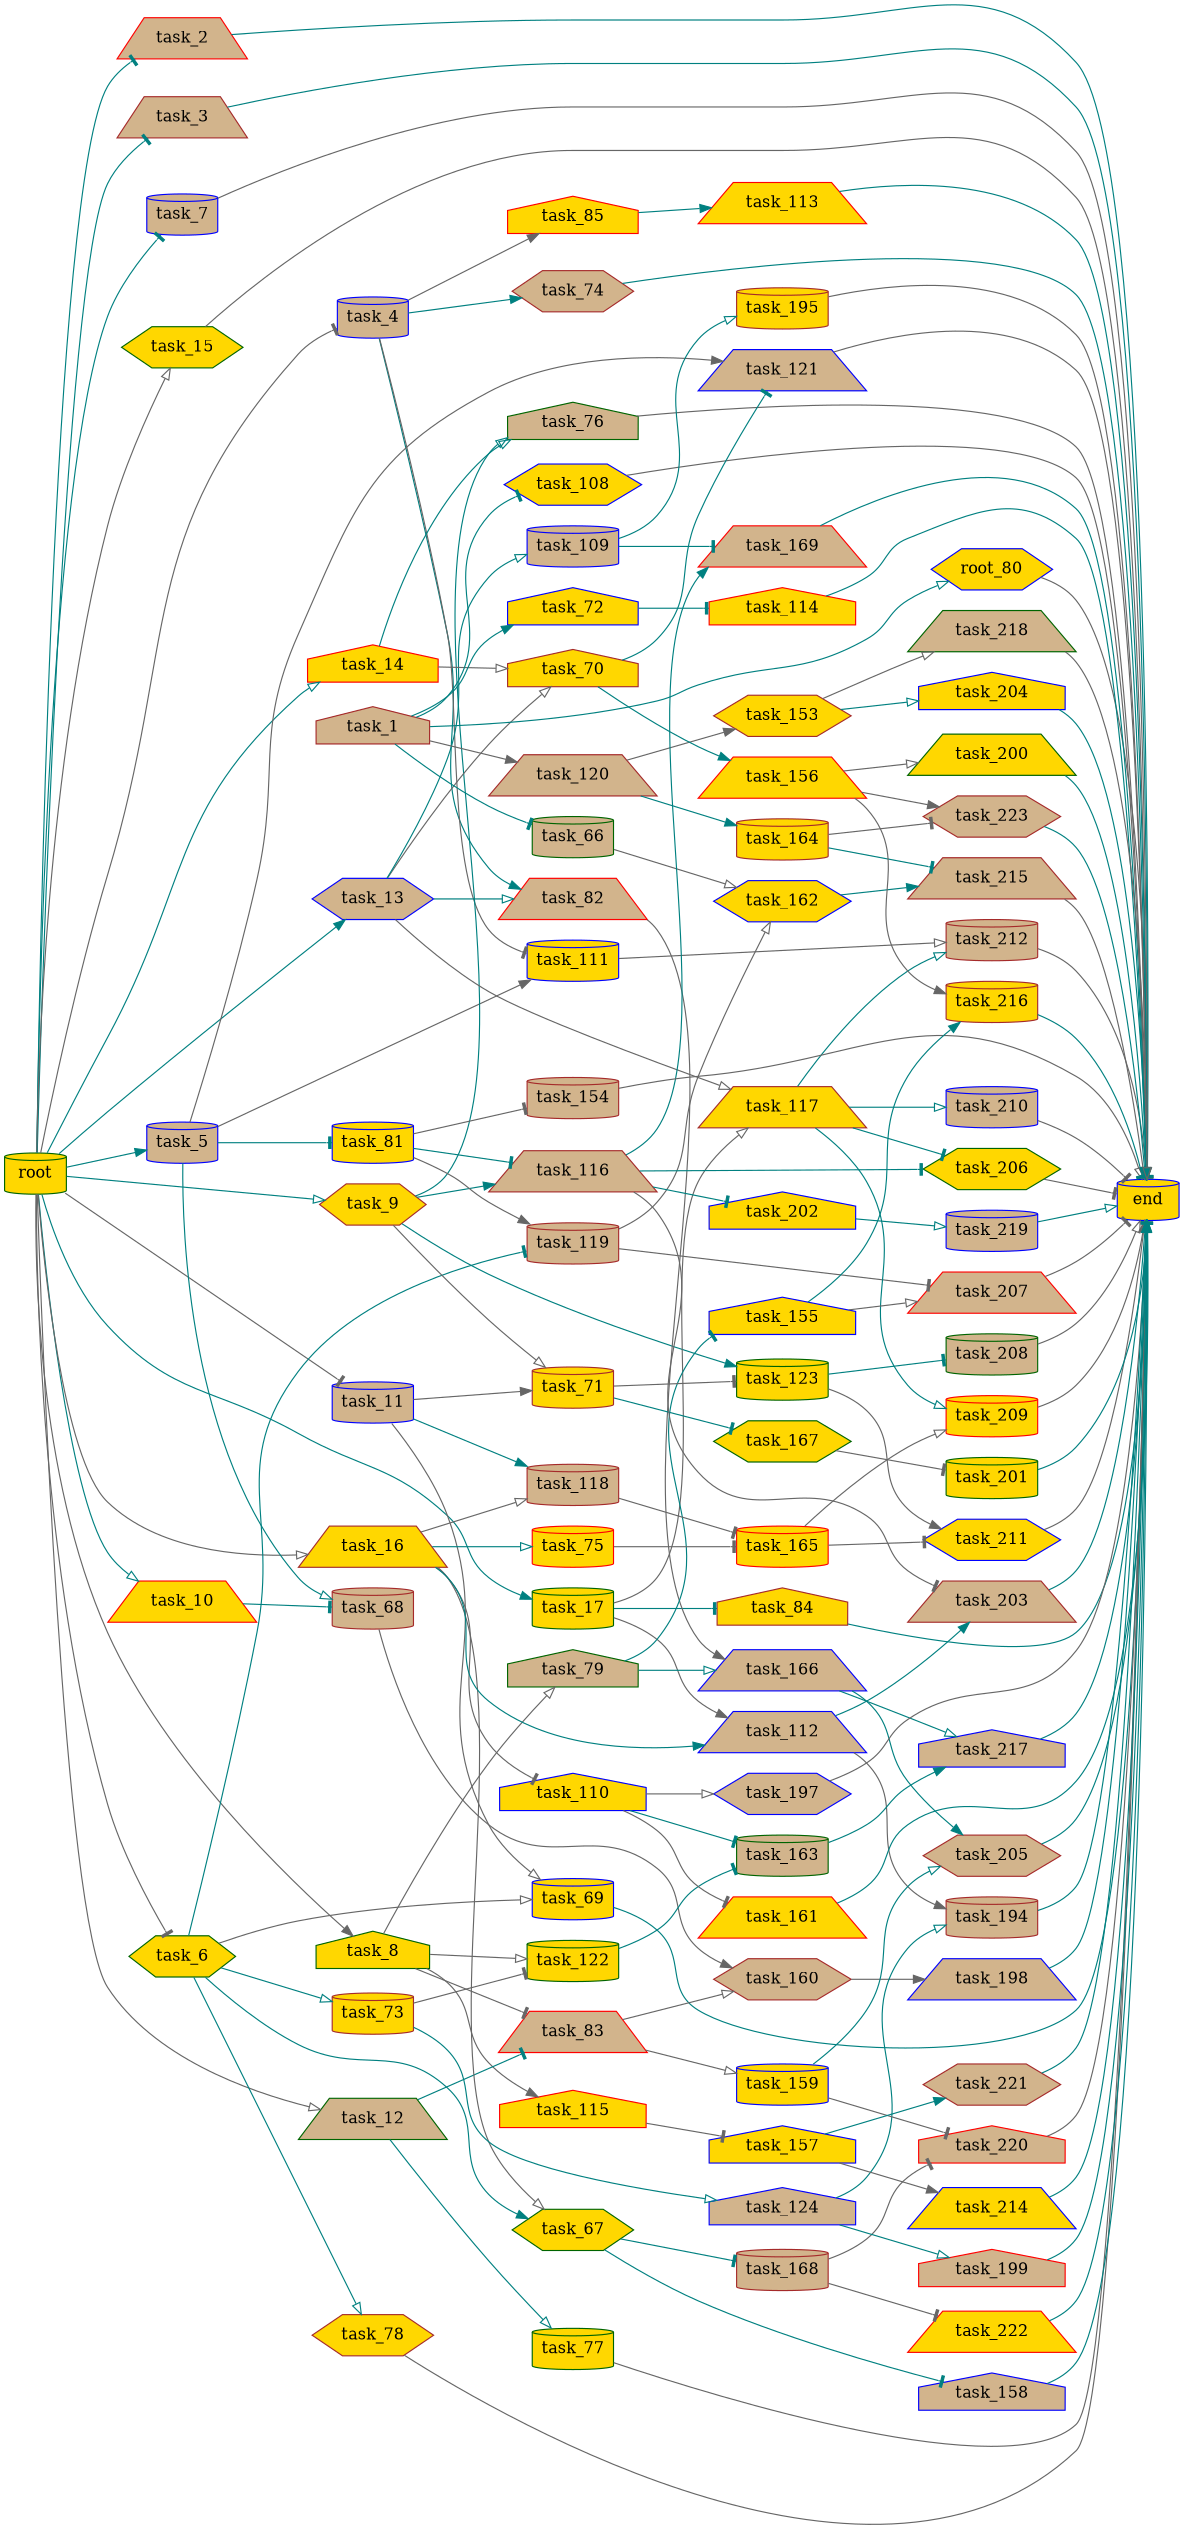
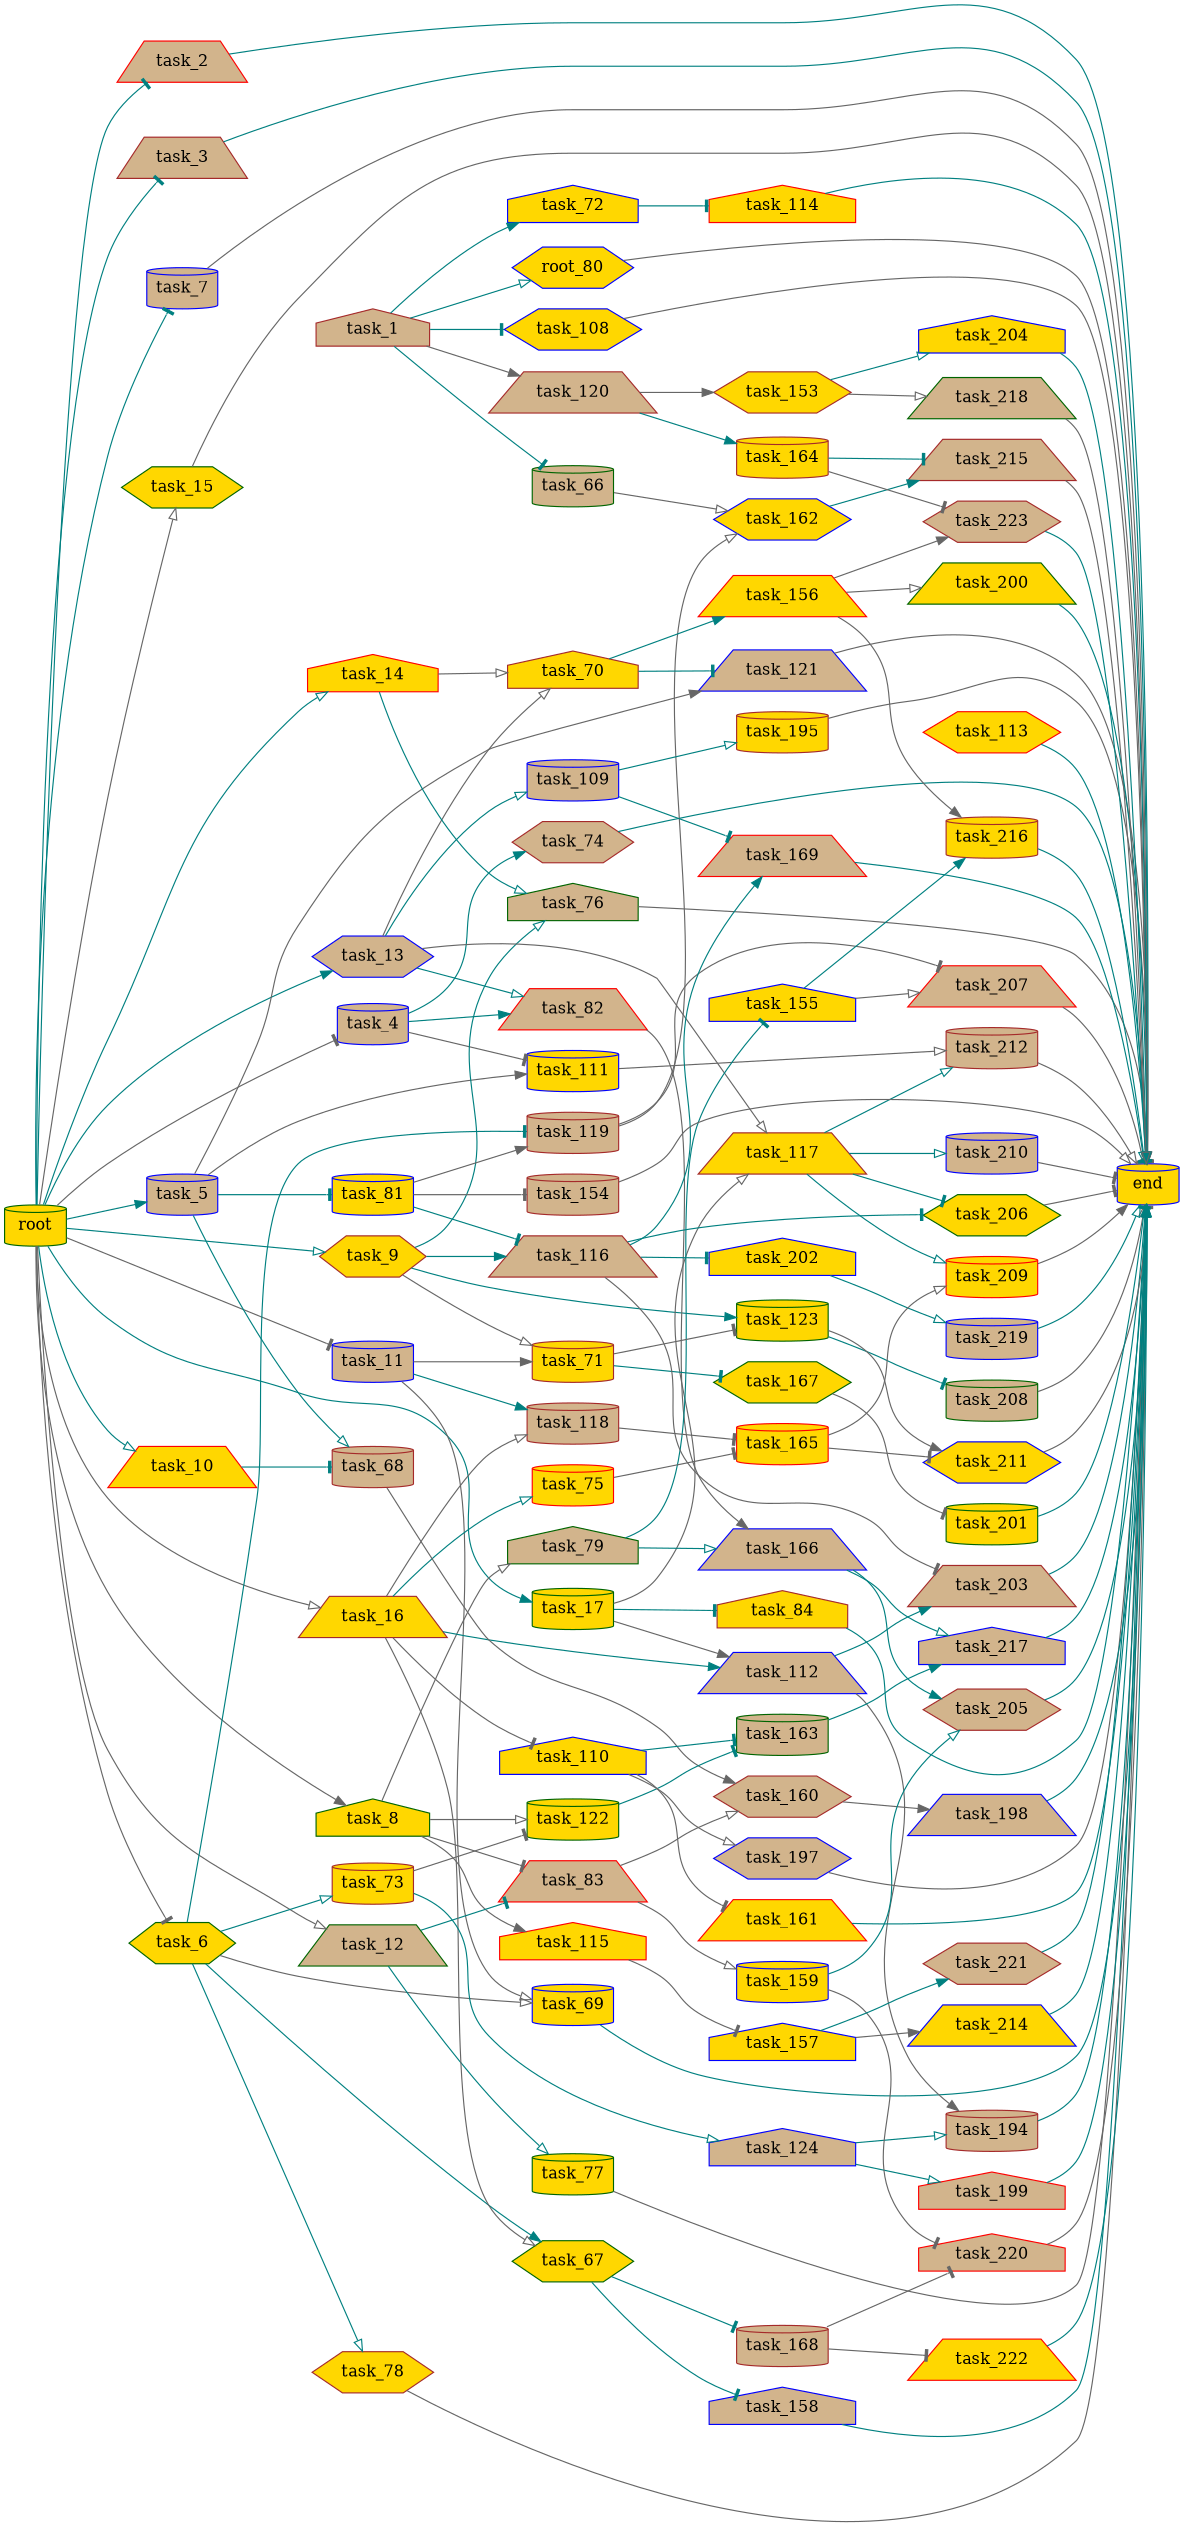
(782, 203) -> (992, 732)
(573, 217) -> none
